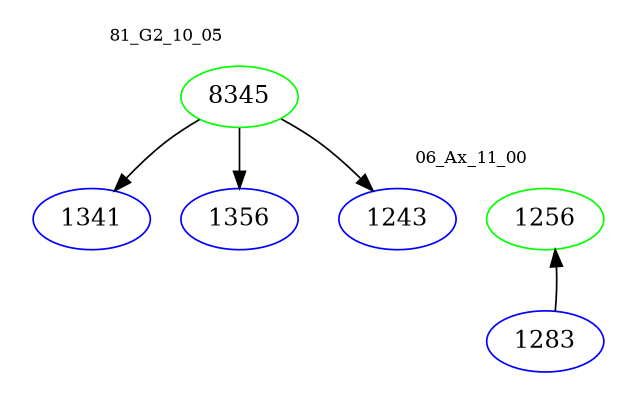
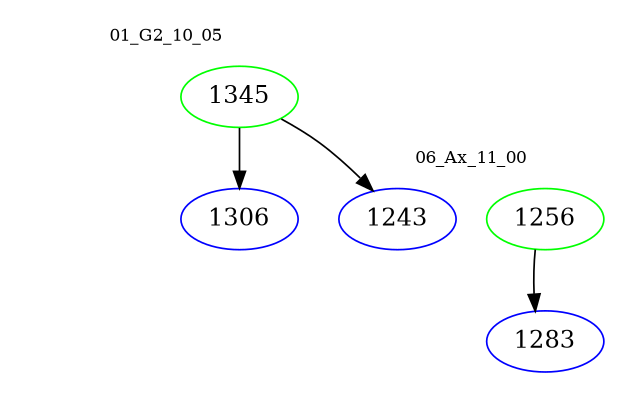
(166, 37) -> (166, 37)
(240, 97) -> (240, 97)
(92, 219) -> none
(240, 219) -> (240, 219)
(557, 289) -> (534, 272)
